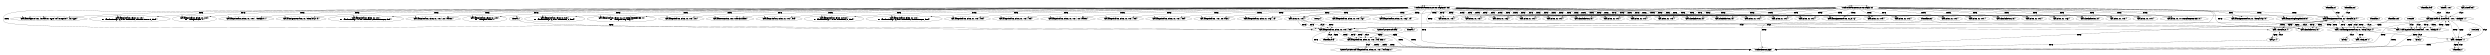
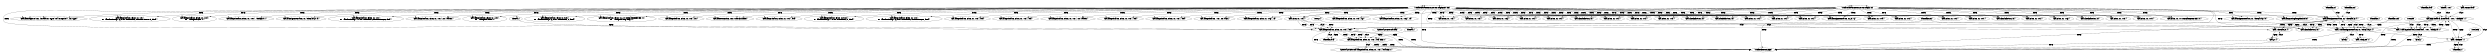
(2468, 8) -> (2468, 8)
none -> (2061, 47)
